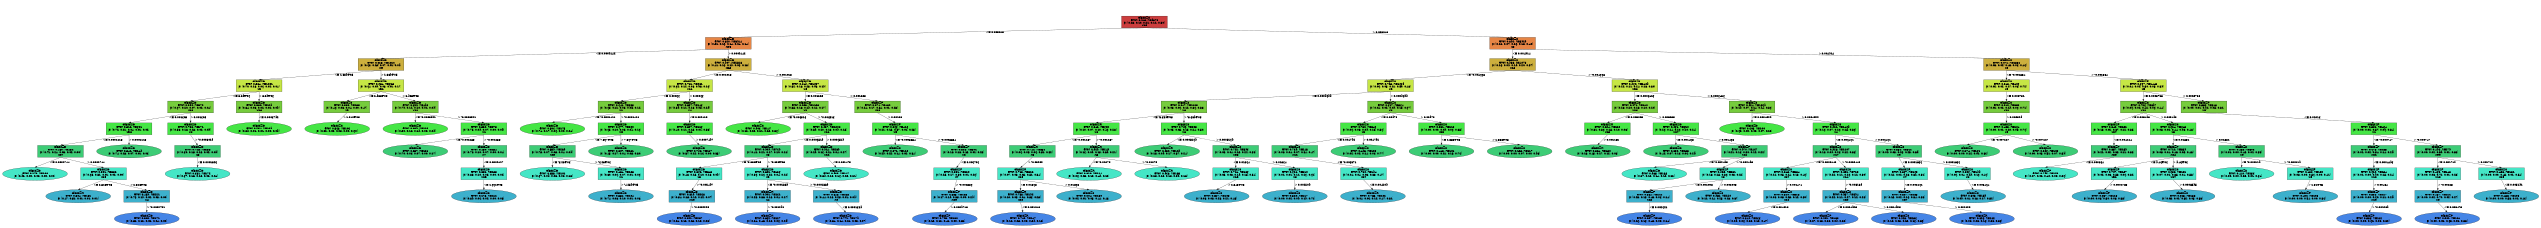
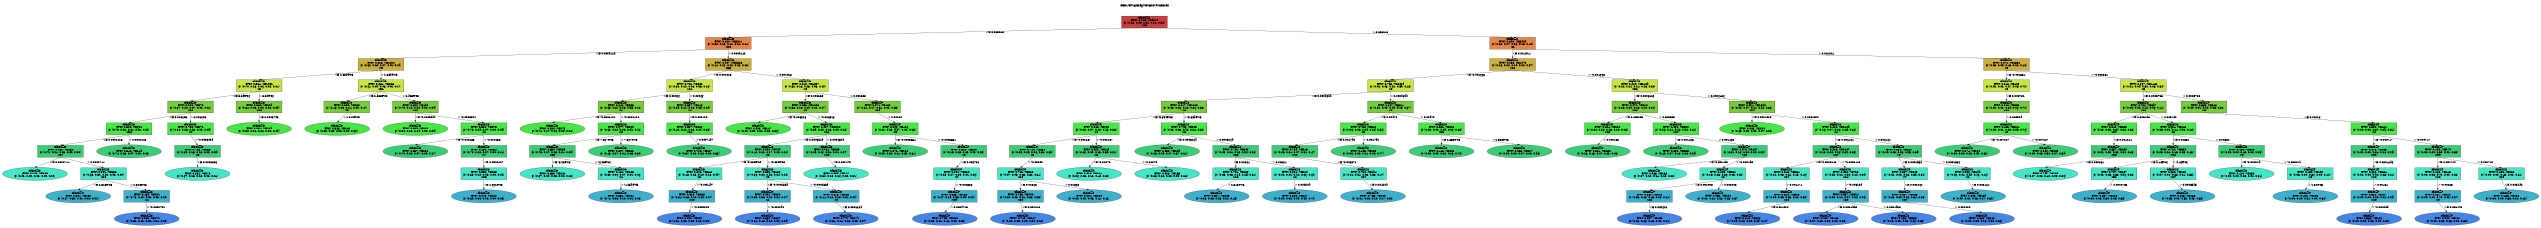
none -> (1144, 6)
